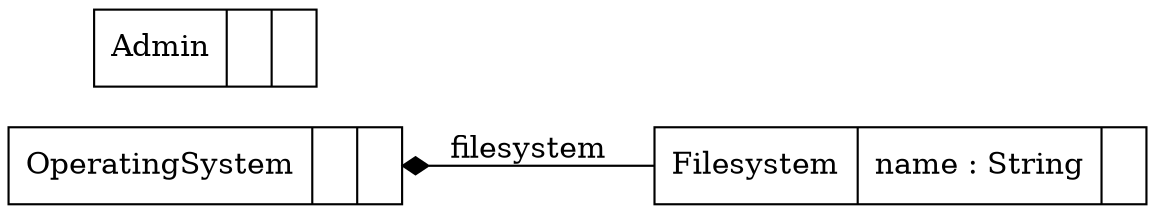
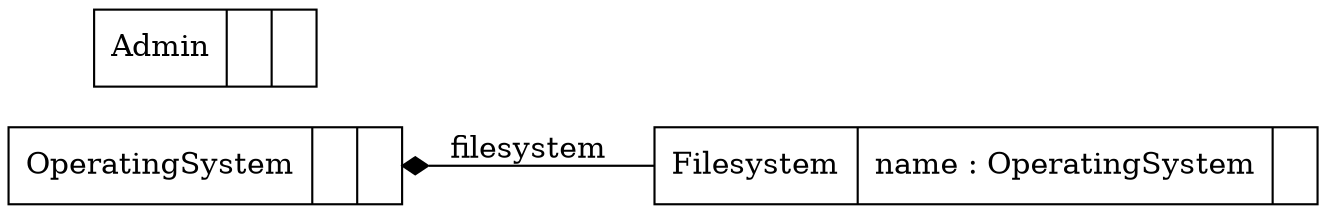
(980, 165) -> (1065, 165)
